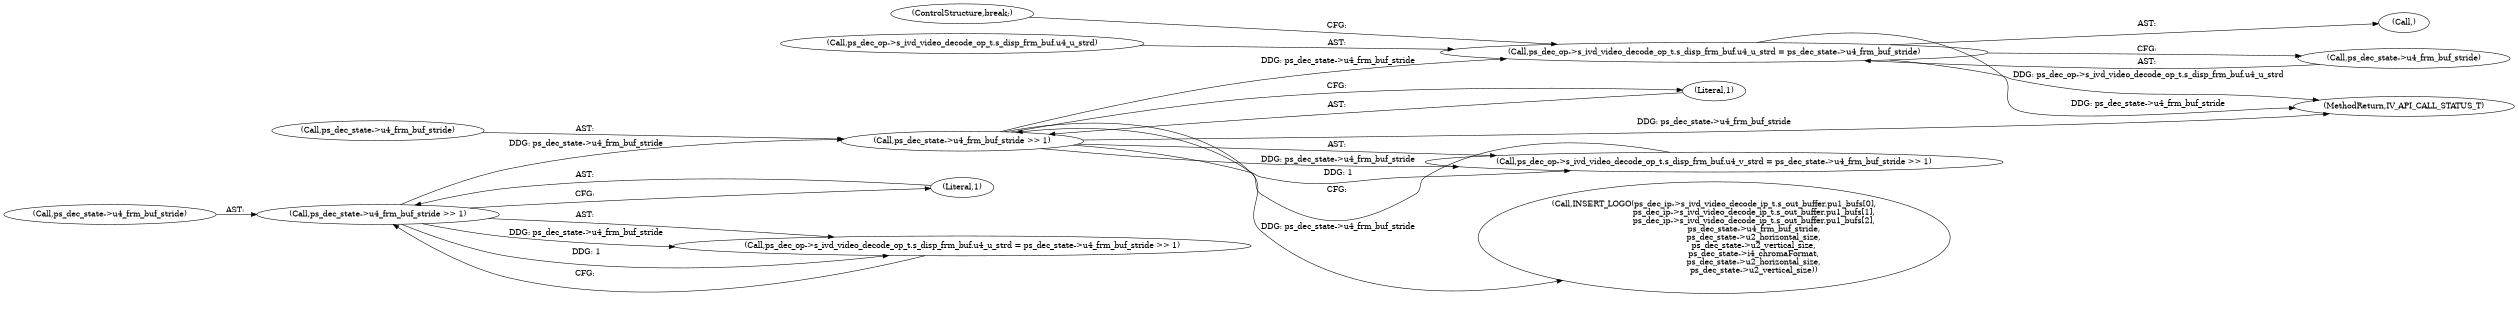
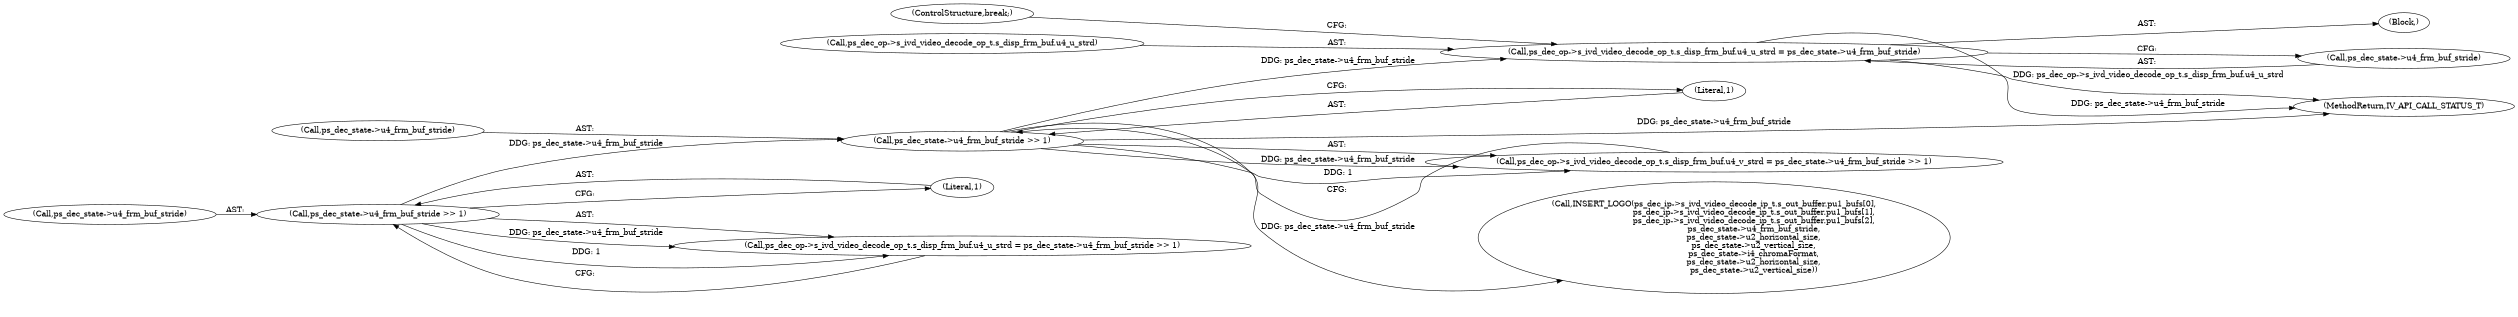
(2404, 23) -> (2404, 23)
